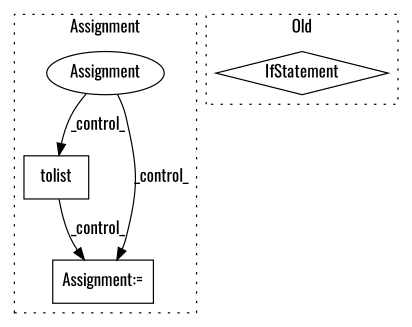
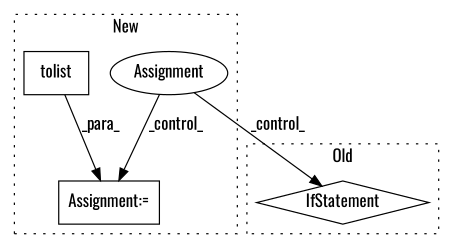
(105, 28) -> (126, 28)
(70, 117) -> (253, 136)
(98, 230) -> (101, 125)
